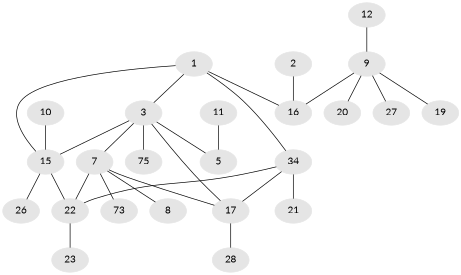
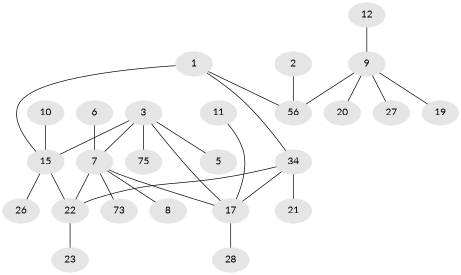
(169, 88) -> none
none -> (95, 113)
(293, 113) -> (293, 113)
(218, 138) -> (245, 160)
